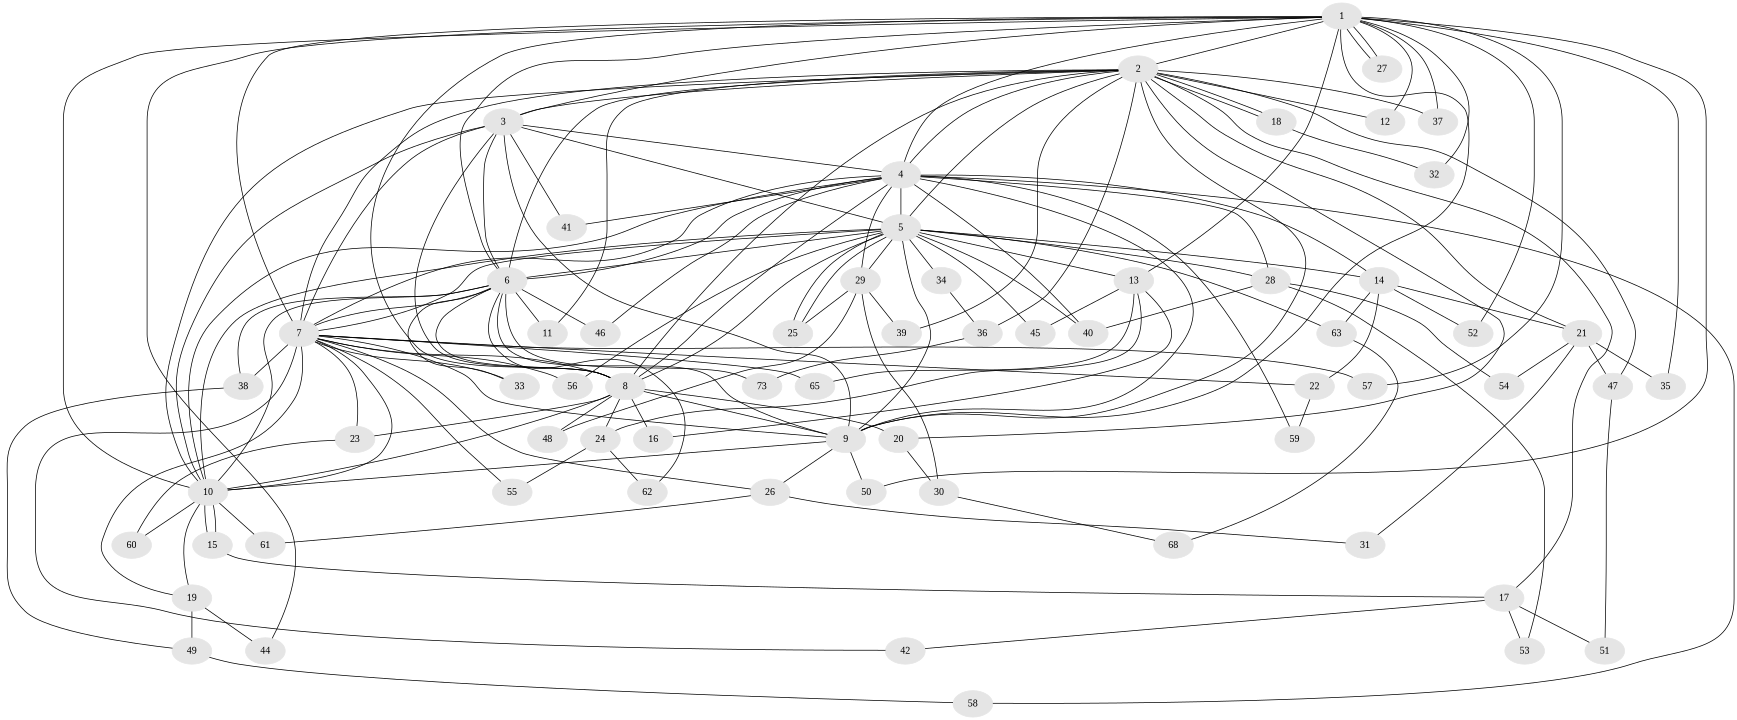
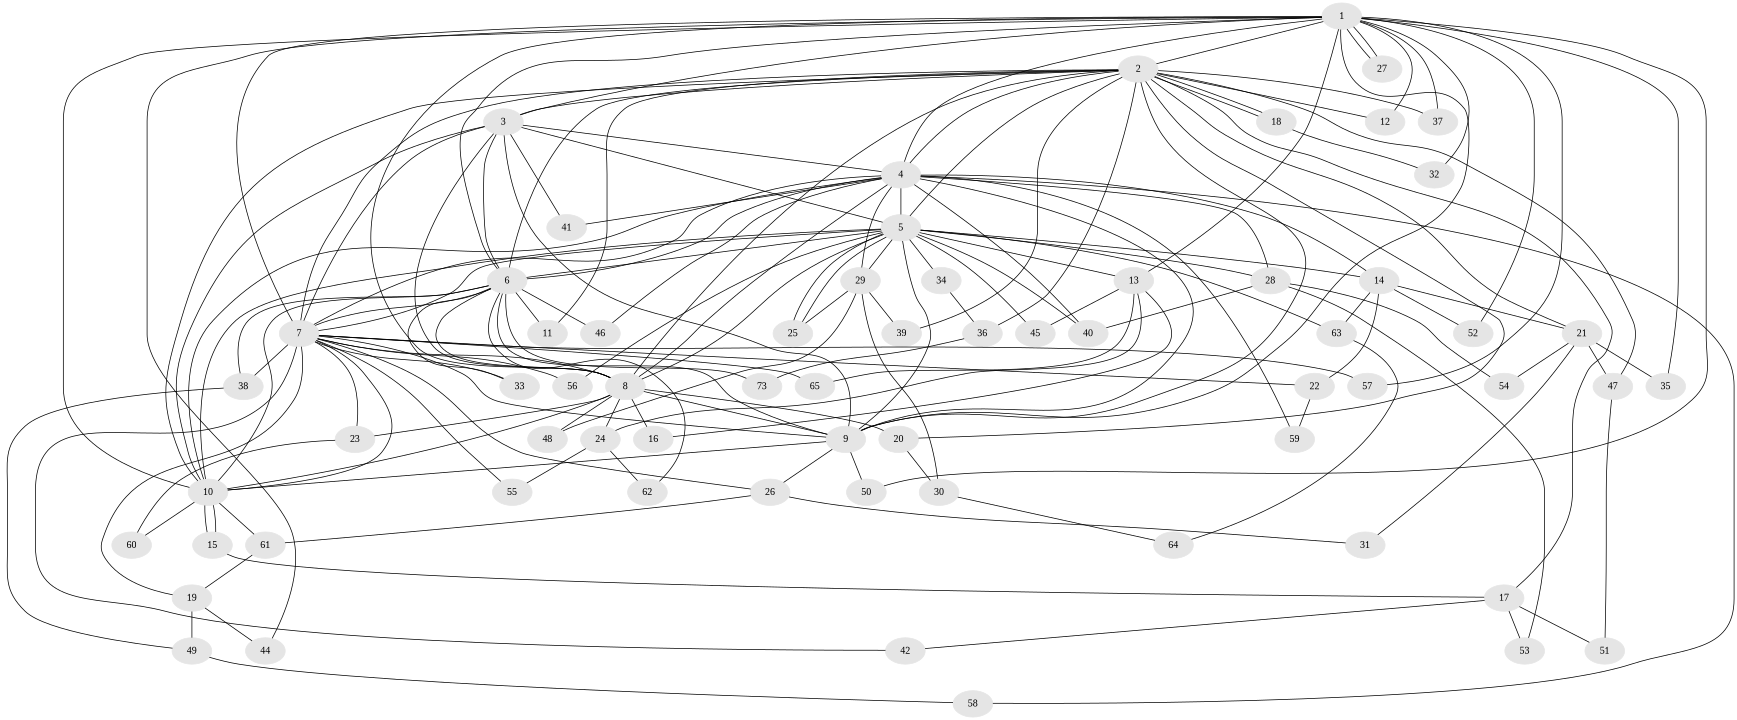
(184, 543) -> (229, 572)
(1173, 545) -> (1173, 545)
